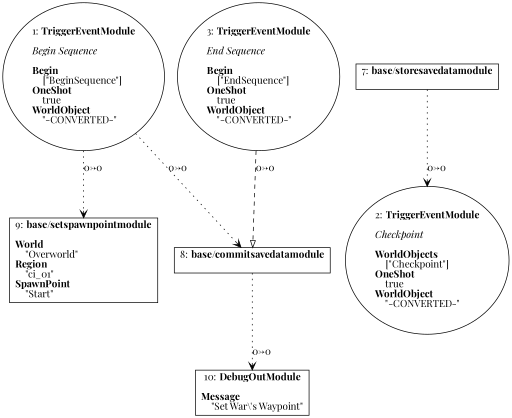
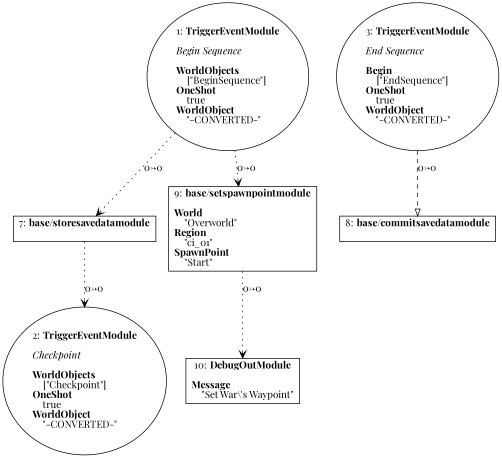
(45, 71) -> (208, 71)
(186, 188) -> (138, 172)
(252, 318) -> (243, 311)
